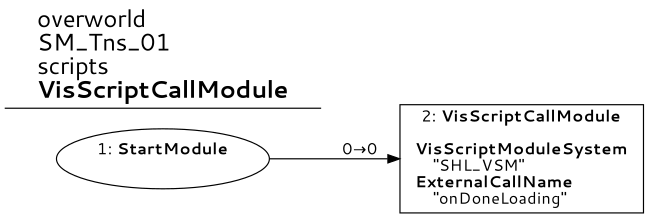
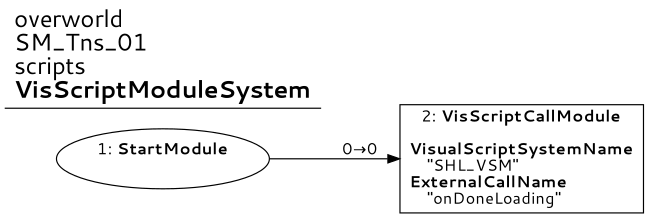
(163, 91) -> (163, 91)
(522, 149) -> (522, 149)
